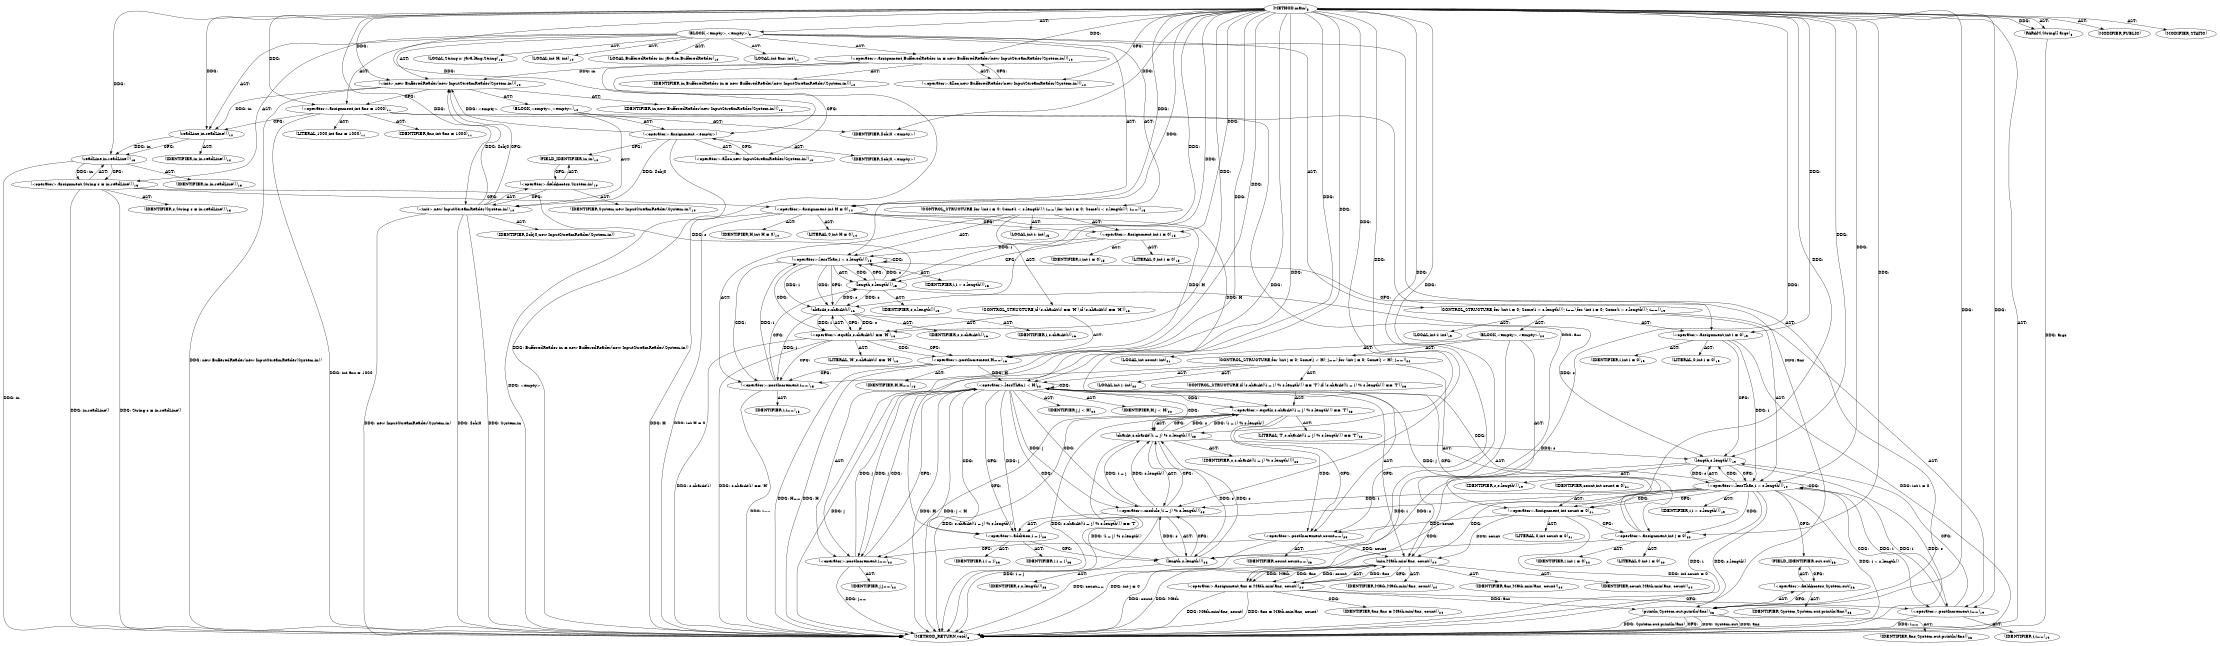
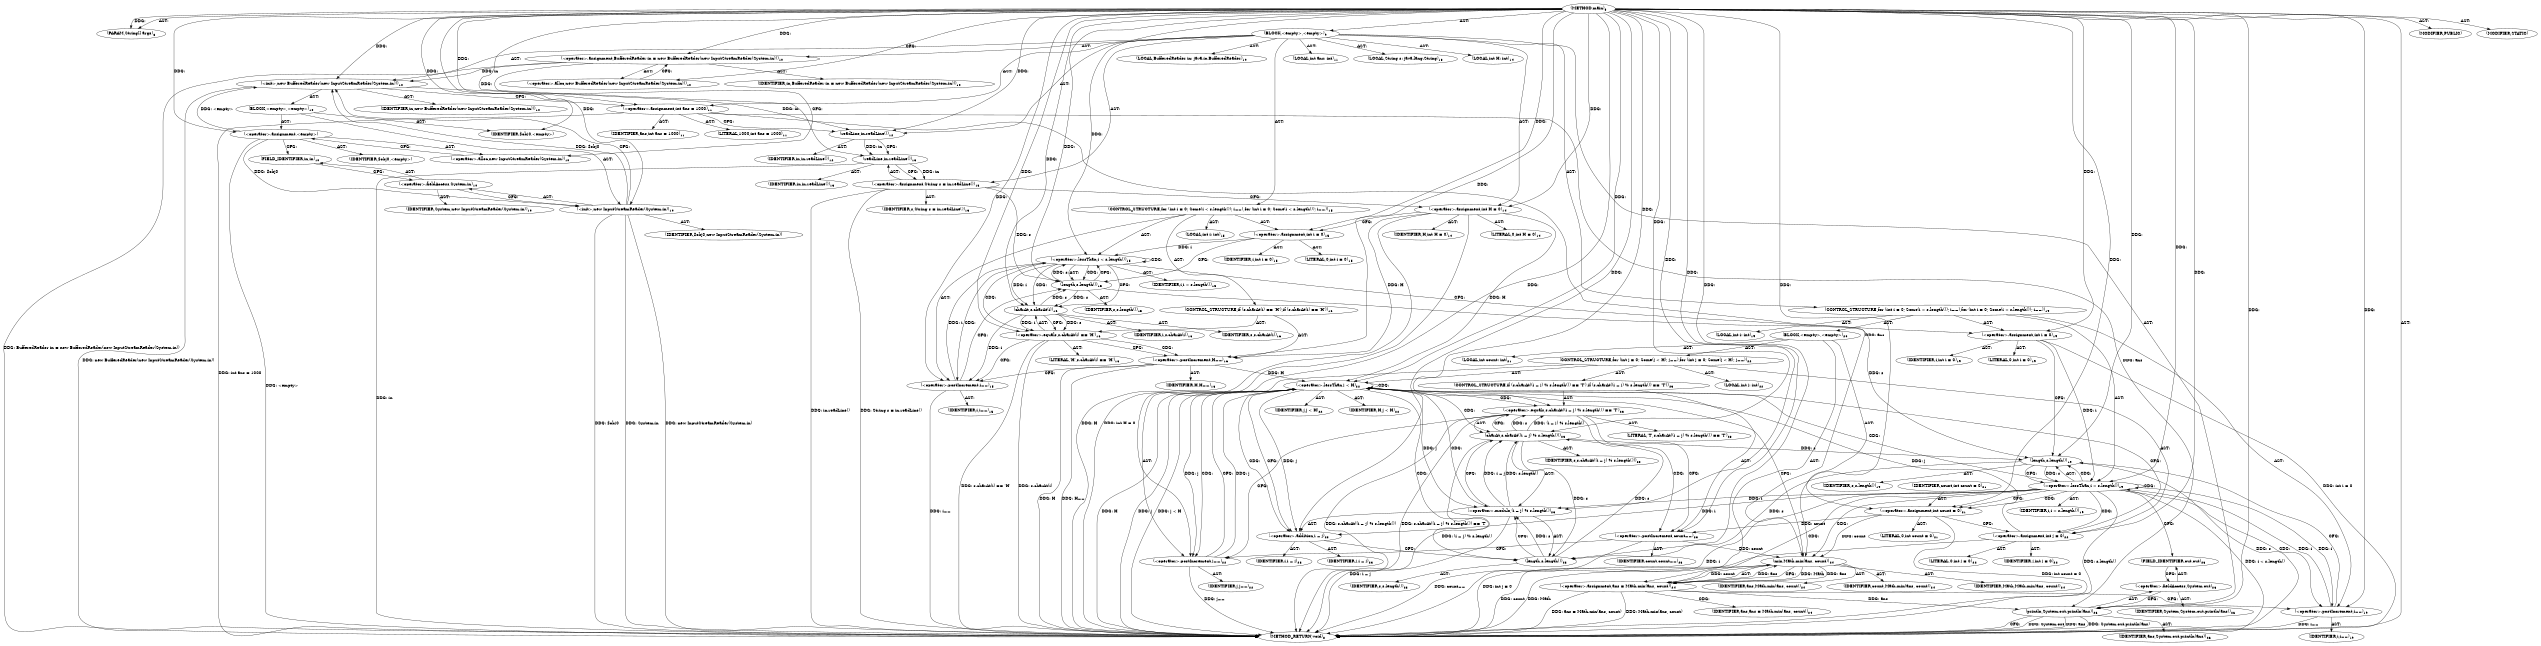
(1834, 561) -> (2203, 561)
(1846, 632) -> none
